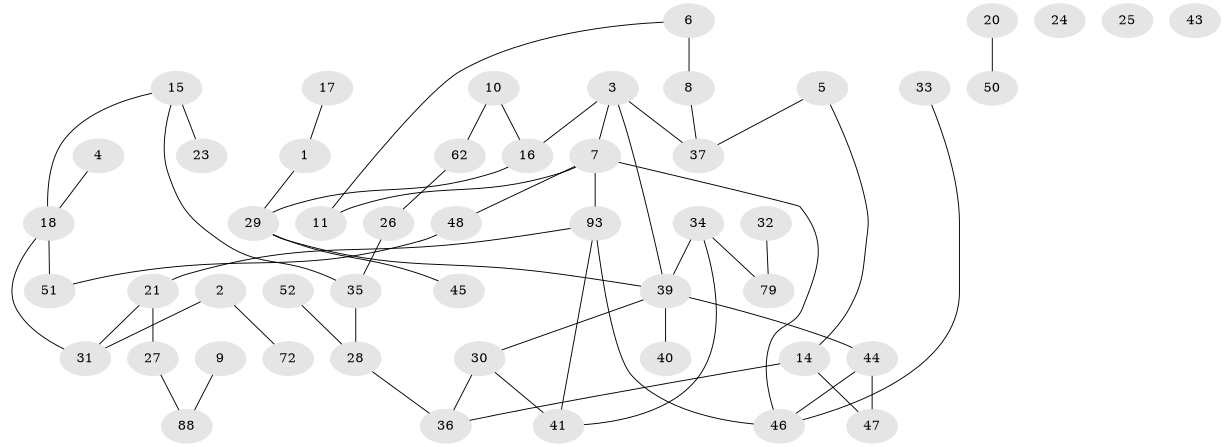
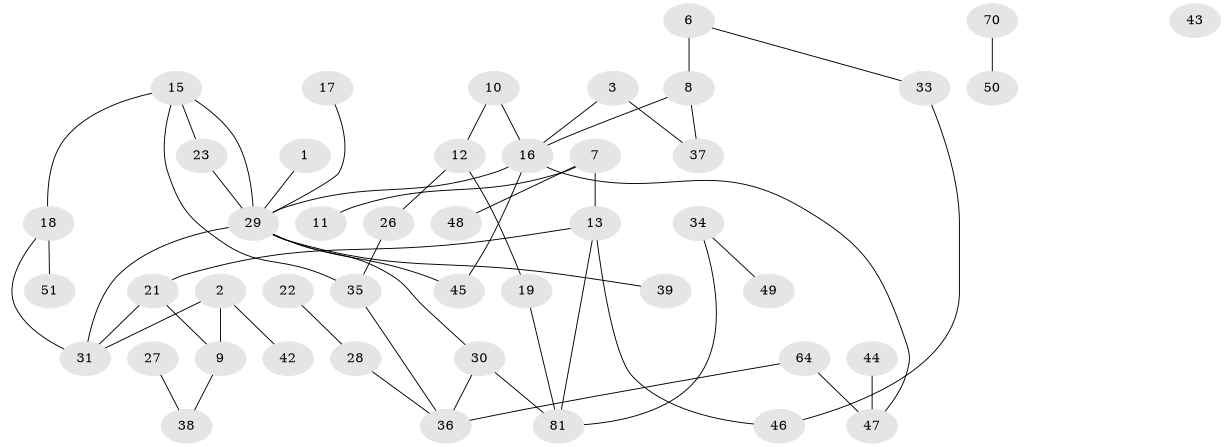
(992, 21) -> (992, 21)
(1060, 21) -> none
(1128, 21) -> none
(471, 66) -> (807, 54)
(822, 88) -> none
none -> (607, 121)
(316, 122) -> (337, 175)
(604, 122) -> none
none -> (239, 145)
(98, 156) -> none
(460, 156) -> (460, 156)
(642, 189) -> none
none -> (228, 190)
none -> (797, 205)
(595, 223) -> (595, 223)
(766, 223) -> none
(811, 223) -> none
none -> (495, 230)
(682, 257) -> none
none -> (137, 260)
(302, 261) -> none
(288, 291) -> (288, 291)
none -> (527, 291)
(769, 291) -> (769, 291)
(153, 318) -> (187, 325)
(772, 320) -> none
none -> (221, 325)
(356, 325) -> (401, 359)
(569, 326) -> (381, 269)
(288, 359) -> (288, 359)
(666, 359) -> none
(805, 359) -> (805, 359)
(826, 392) -> none
(187, 426) -> (187, 426)
(559, 426) -> (559, 426)
